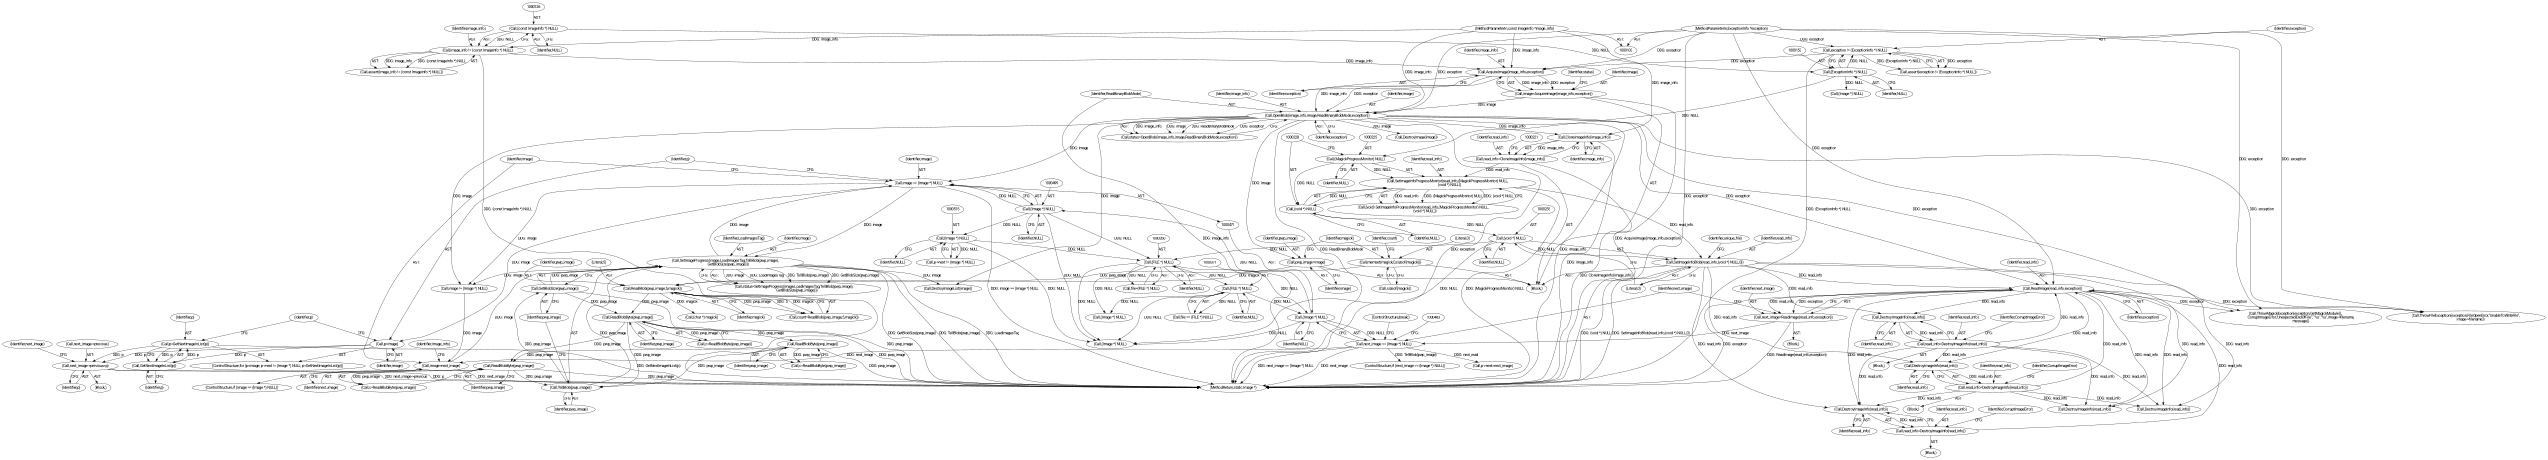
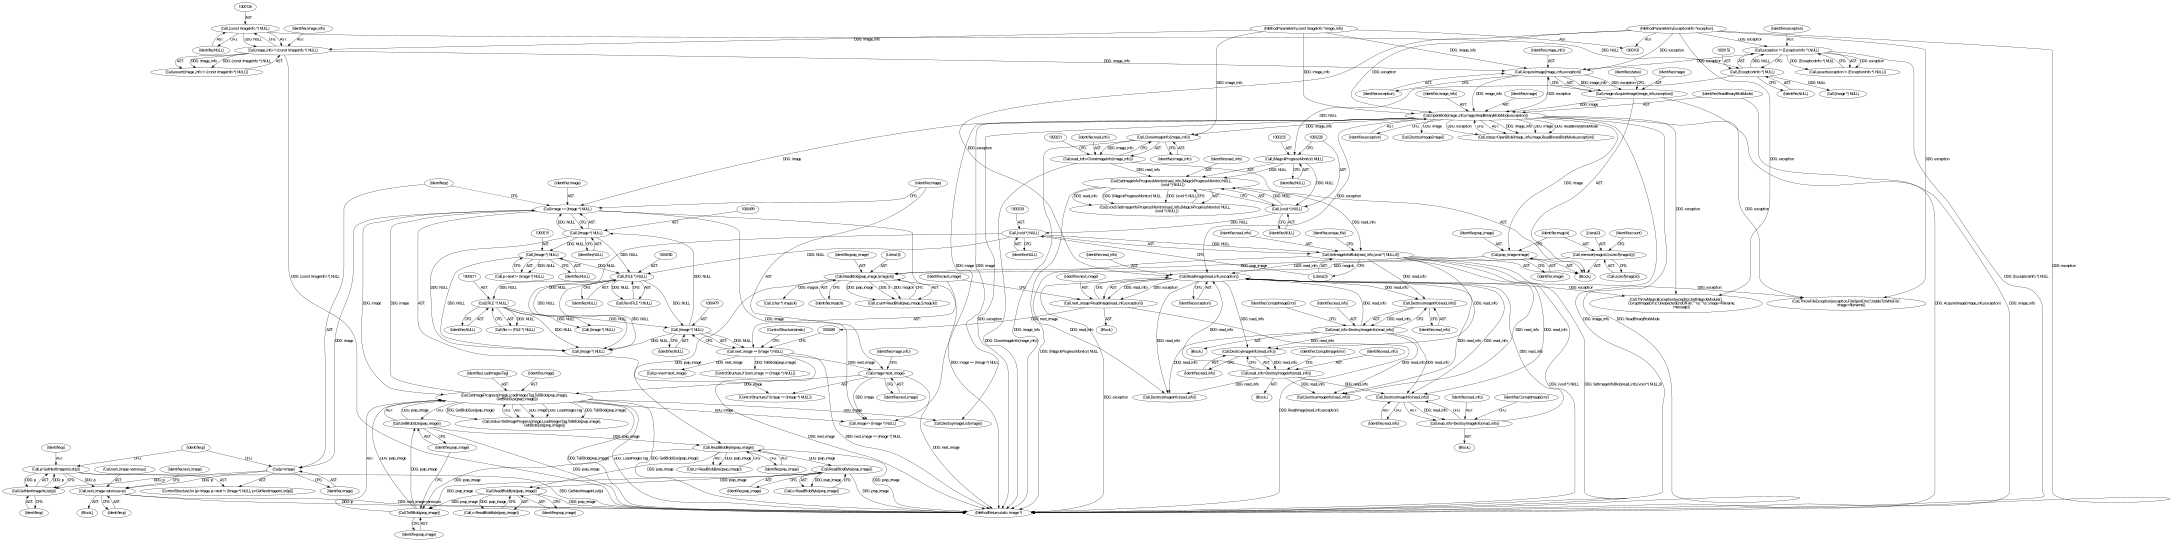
(1085, 192) -> (492, 355)
(1391, 276) -> (1612, 266)
(464, 329) -> (854, 395)
(1601, 340) -> (964, 325)
(1466, 355) -> (729, 363)
